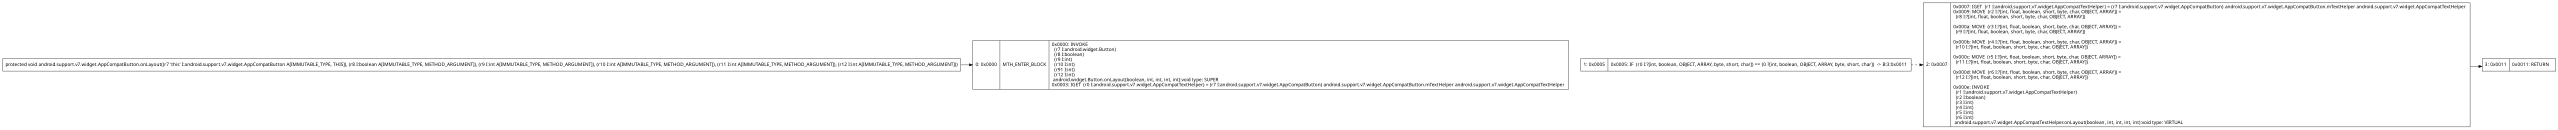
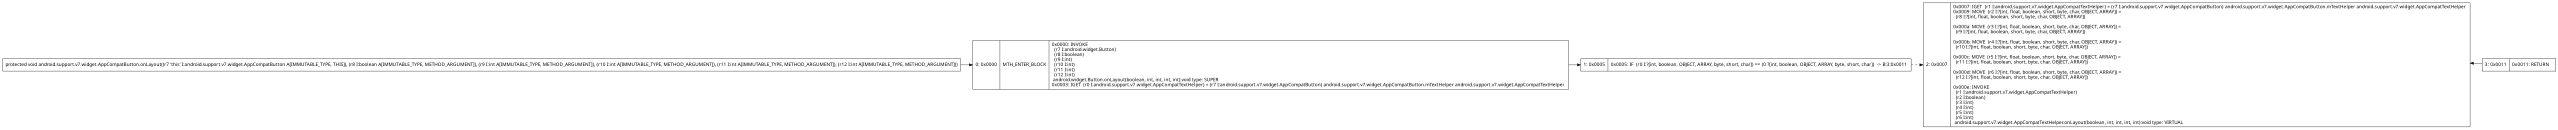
none -> (1573, 65)
(2474, 66) -> (2478, 63)
(1063, 70) -> (1063, 70)
